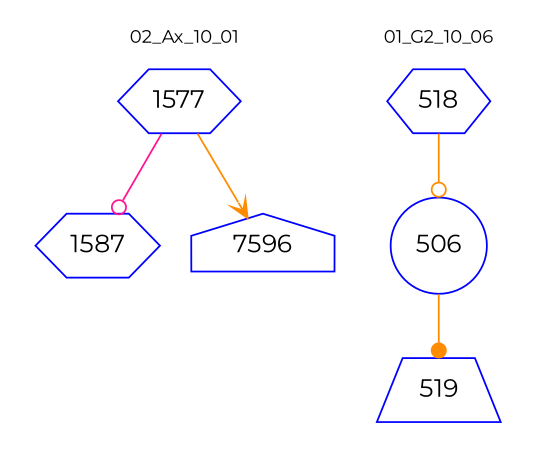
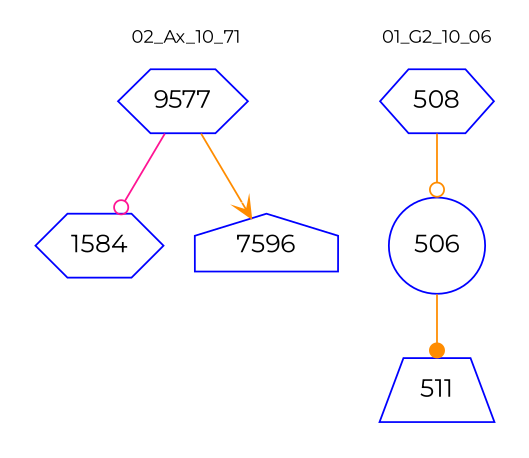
(185, 38) -> (187, 38)
(179, 101) -> (183, 101)
(439, 101) -> (437, 101)
(98, 246) -> (99, 246)
(439, 390) -> (437, 390)
